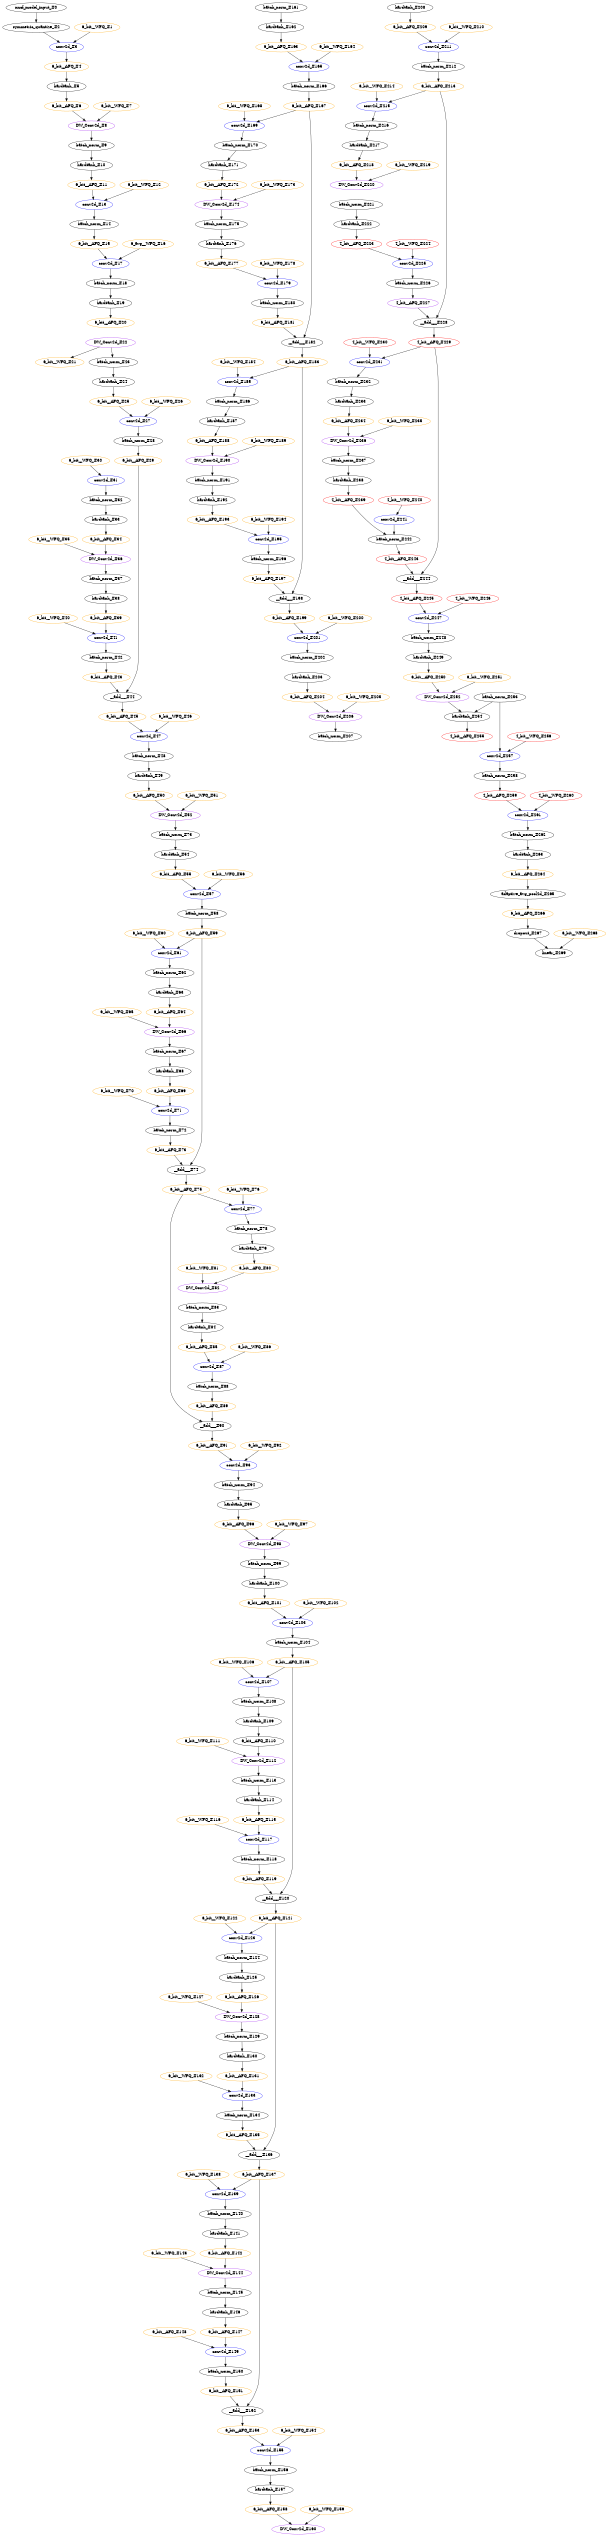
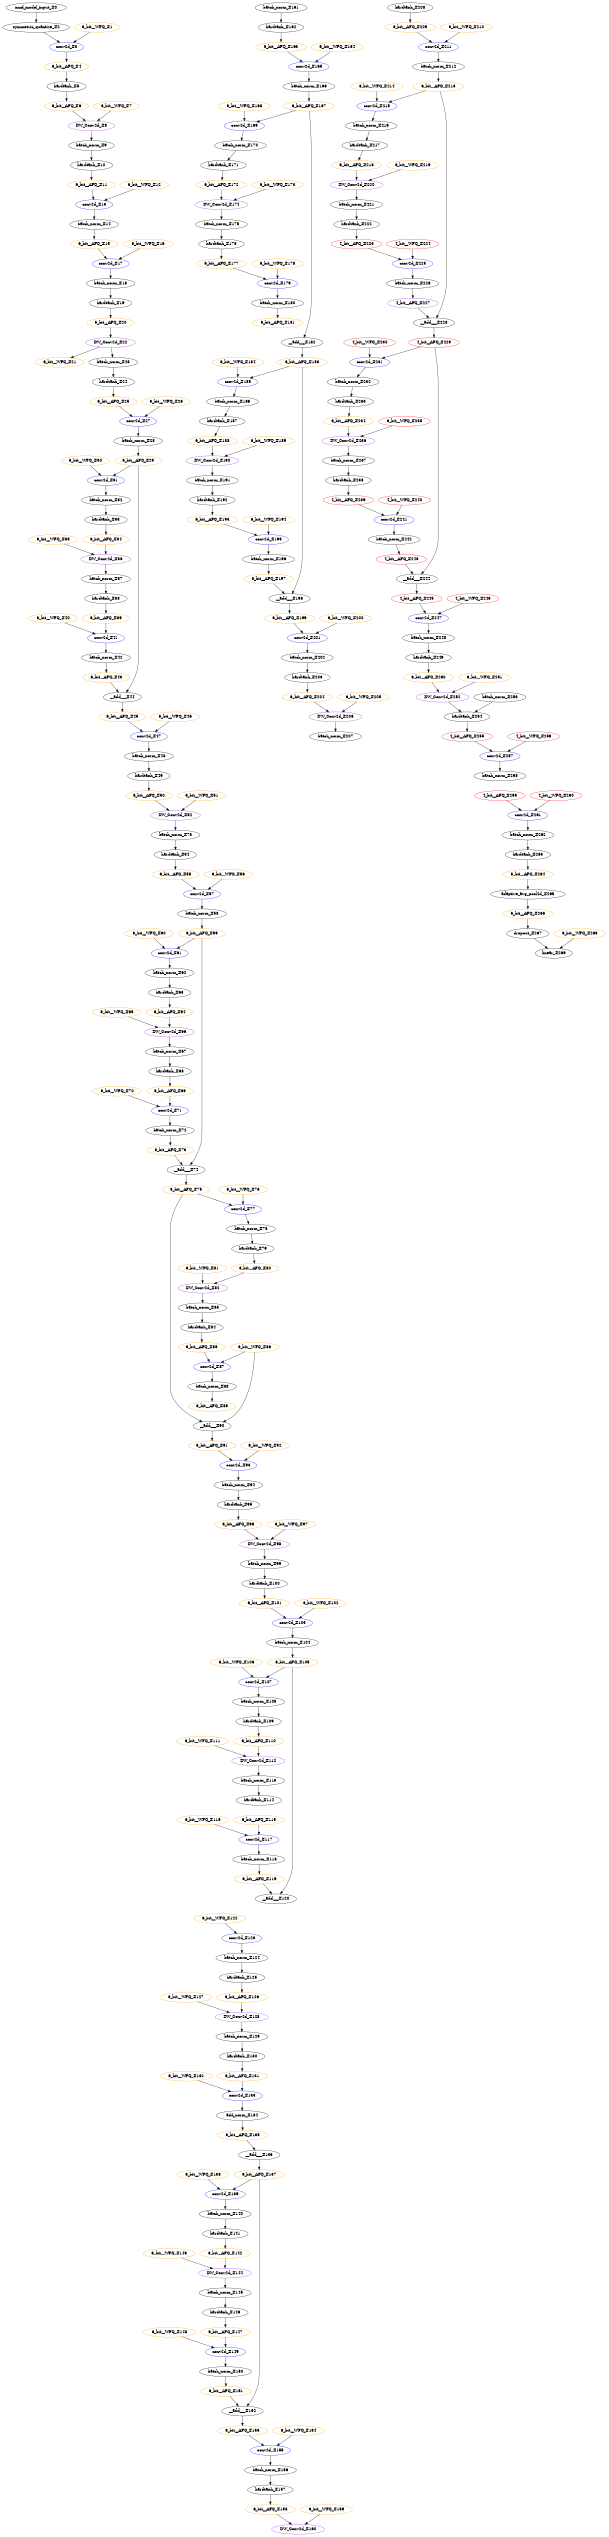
none -> (357, 193)
(148, 244) -> (148, 244)
none -> (111, 331)
(289, 332) -> none
(404, 421) -> (404, 421)
none -> (123, 470)
(367, 521) -> (370, 510)
none -> (307, 666)
(500, 725) -> (482, 746)
(500, 784) -> none
none -> (203, 1297)
(212, 1415) -> (248, 1391)
(259, 1741) -> (259, 1741)
(259, 1809) -> none
(276, 1919) -> none
(242, 2116) -> (242, 2116)
(169, 2332) -> (169, 2332)
